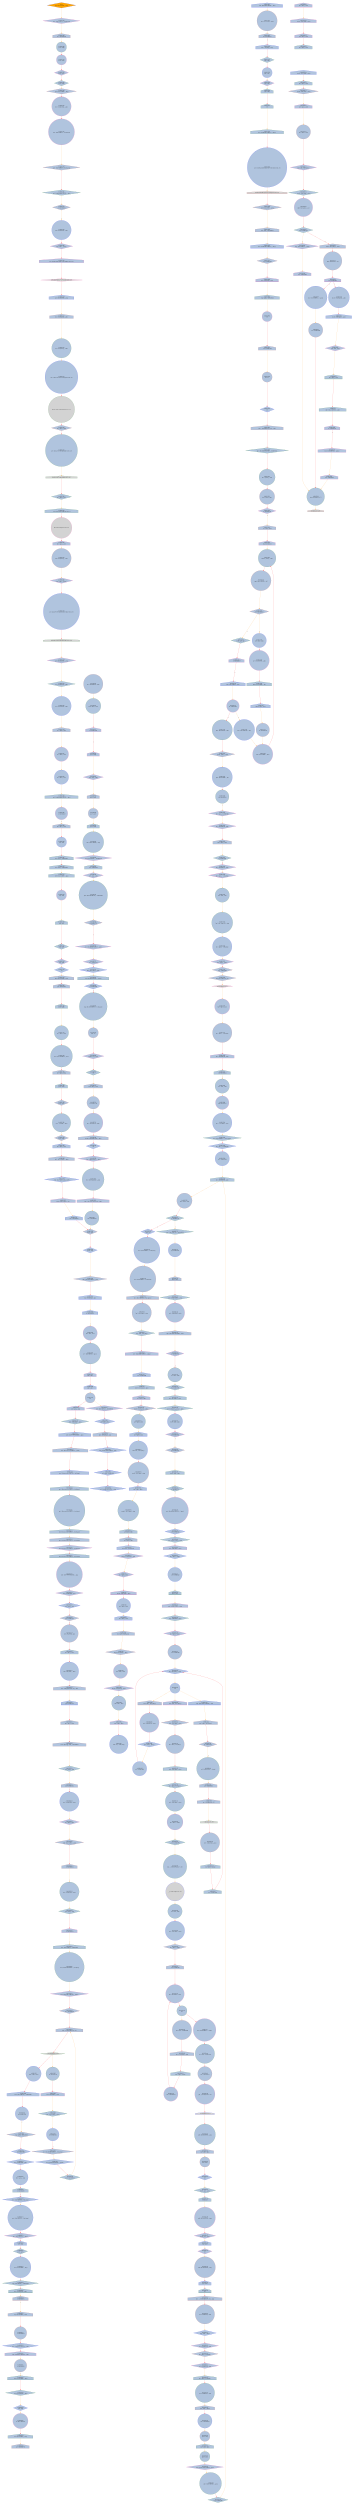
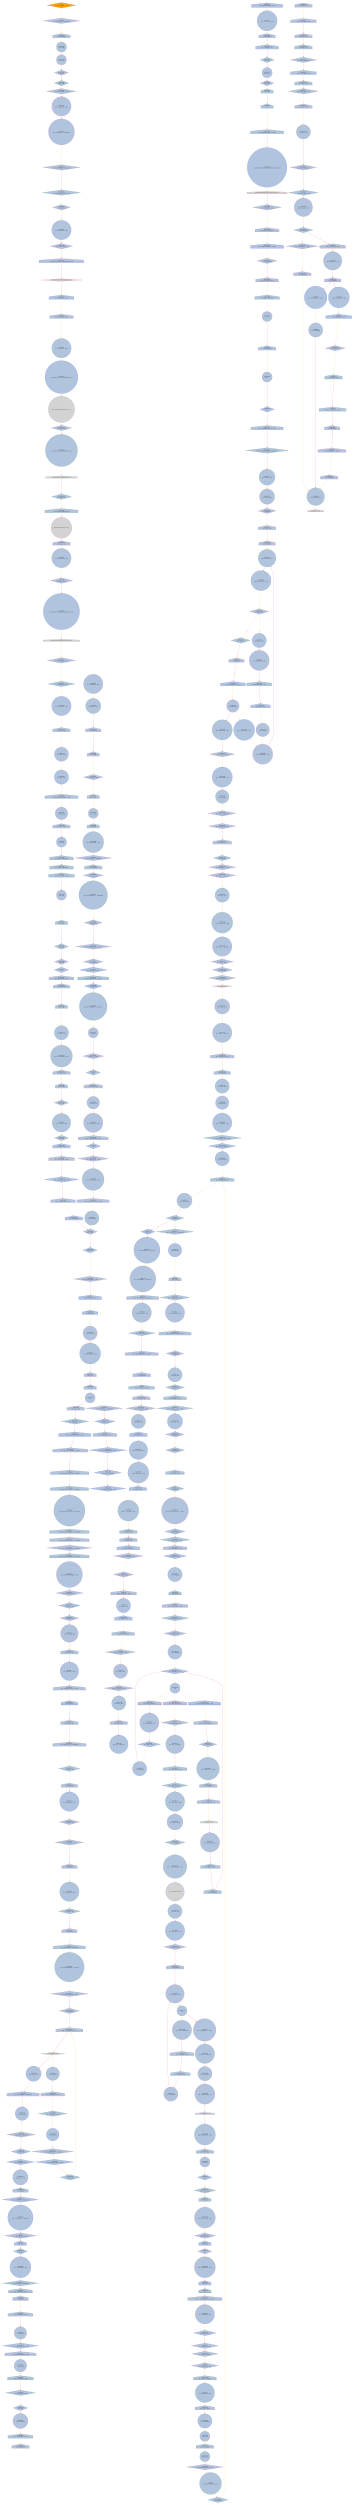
none -> (303, 60)
